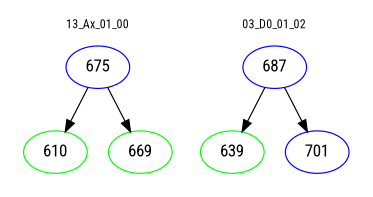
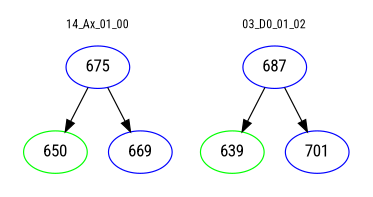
(98, 25) -> (98, 25)
(55, 152) -> (55, 152)
(140, 152) -> (140, 152)
